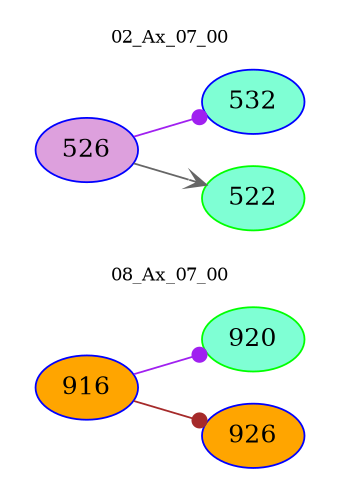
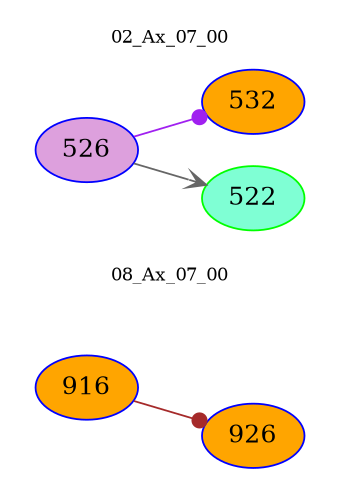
(253, 102) -> (253, 102)
(253, 339) -> none
